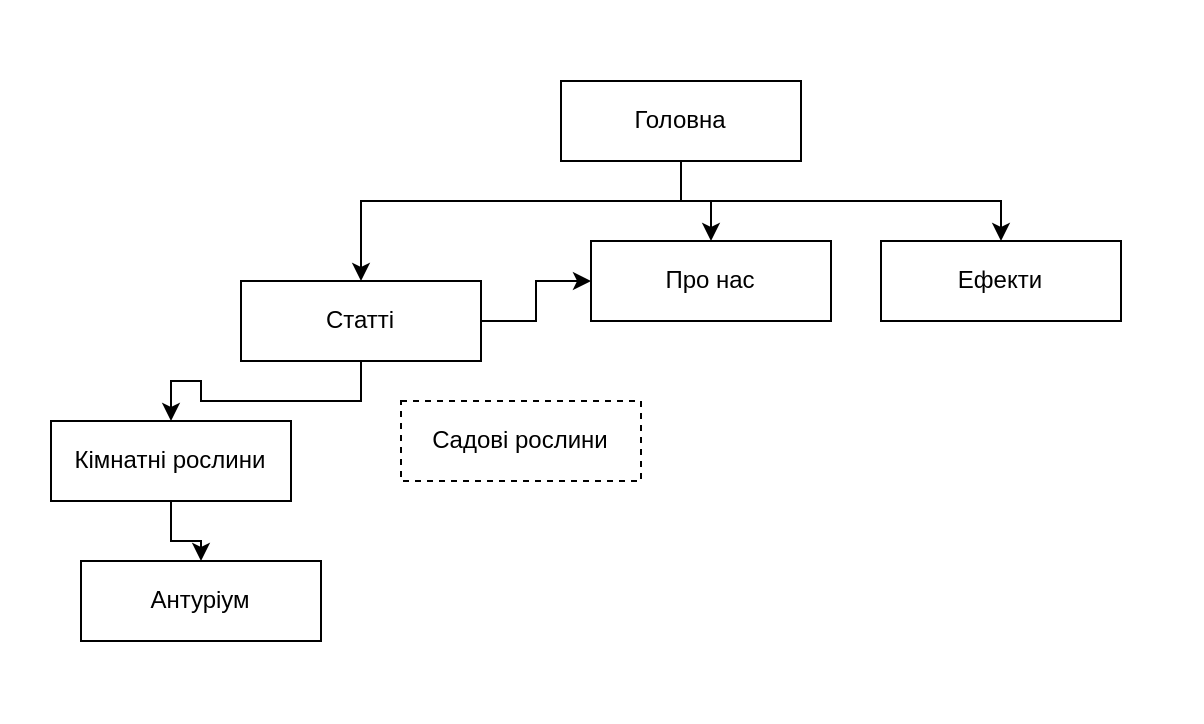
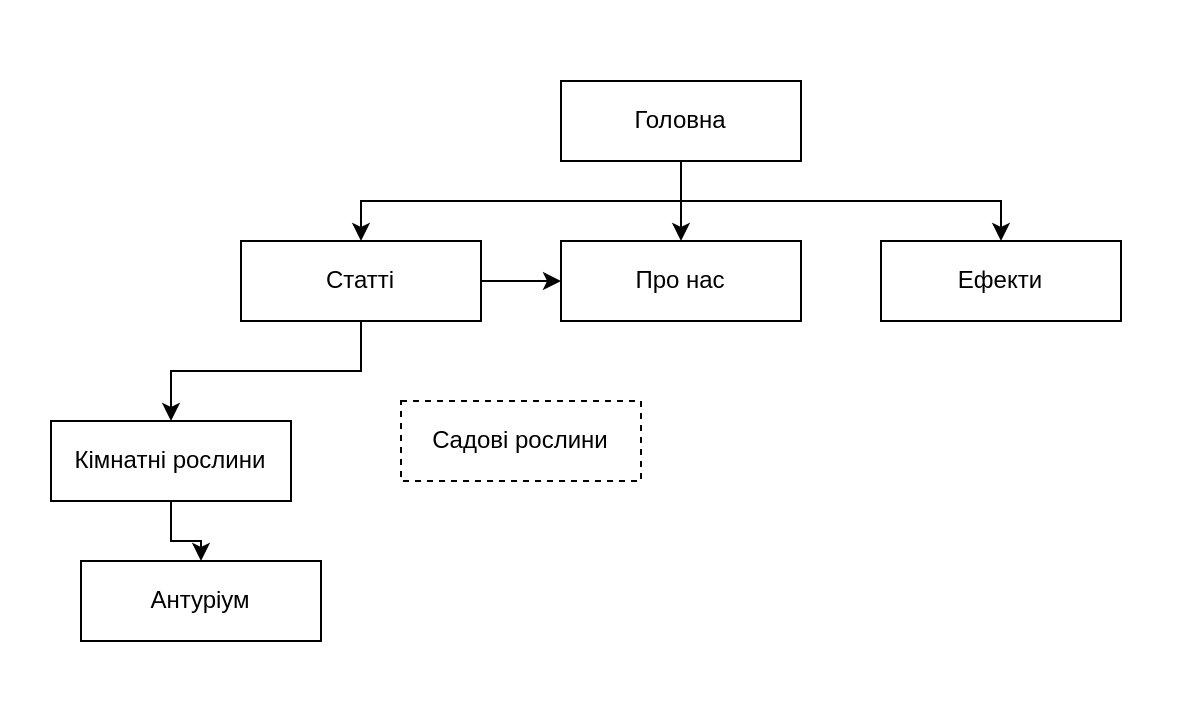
(711, 281) -> (681, 281)
(361, 321) -> (361, 281)
